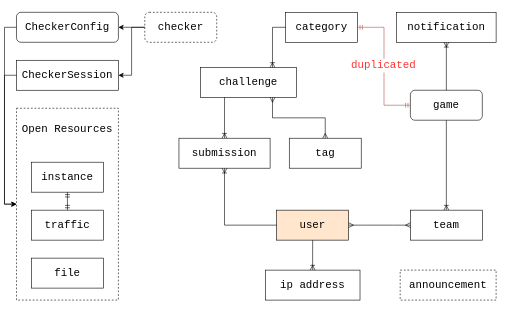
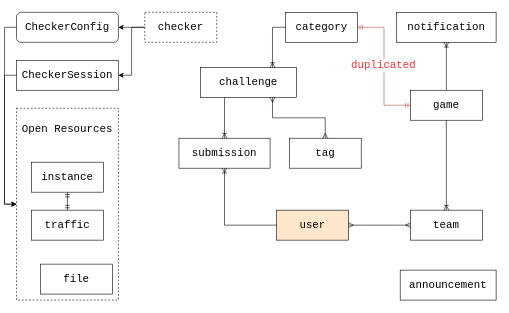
(181, 27) -> (181, 27)
(447, 105) -> (447, 105)
(313, 255) -> none
(68, 273) -> (77, 279)
(313, 285) -> none
(449, 285) -> (449, 285)
